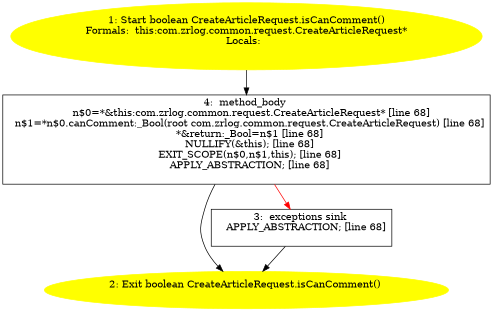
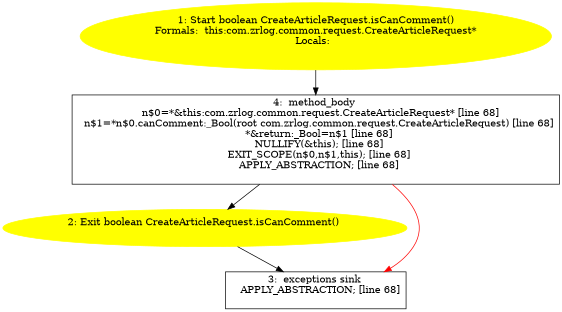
(276, 256) -> (257, 258)
